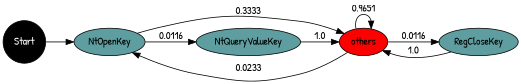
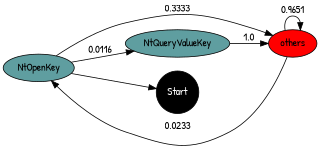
(56, 42) -> (110, 80)
(479, 42) -> none
